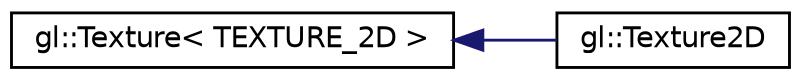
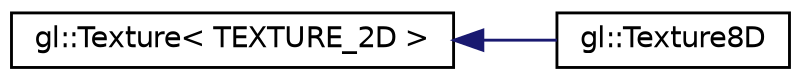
(673, 40) -> (673, 40)
